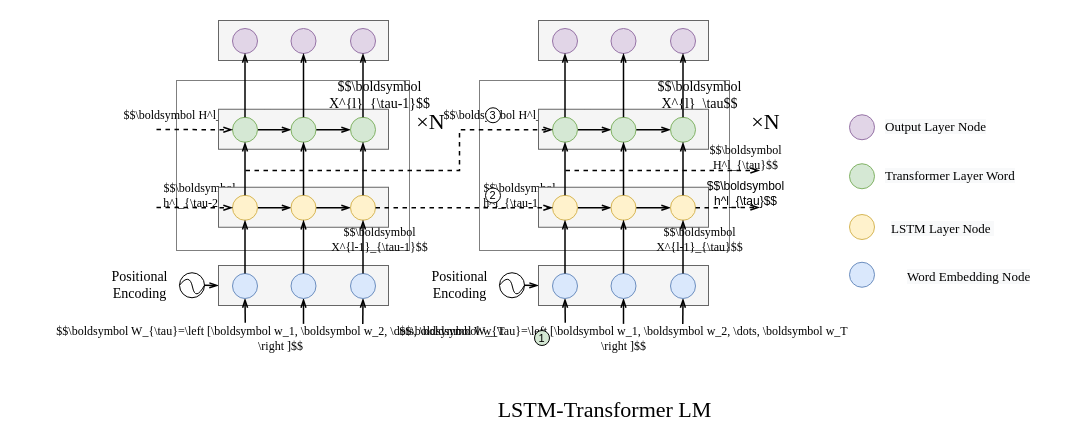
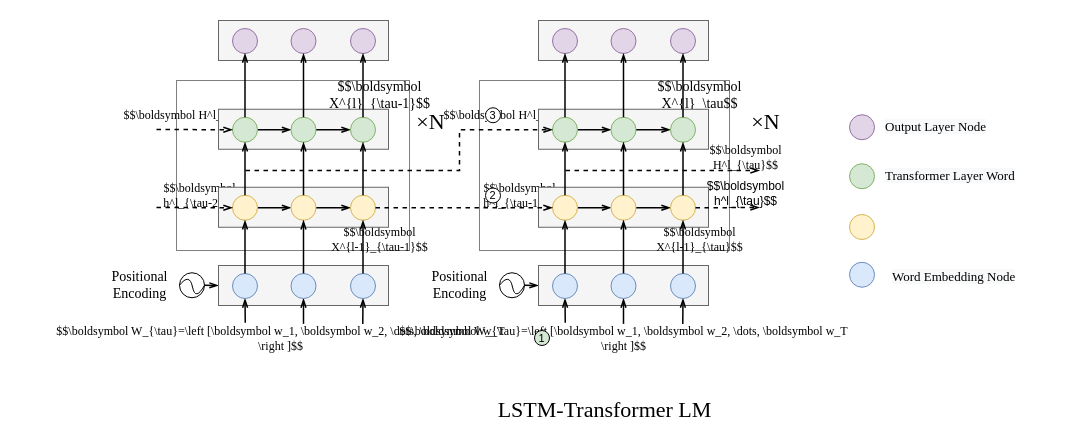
(975, 230) -> none
(980, 277) -> (965, 277)
